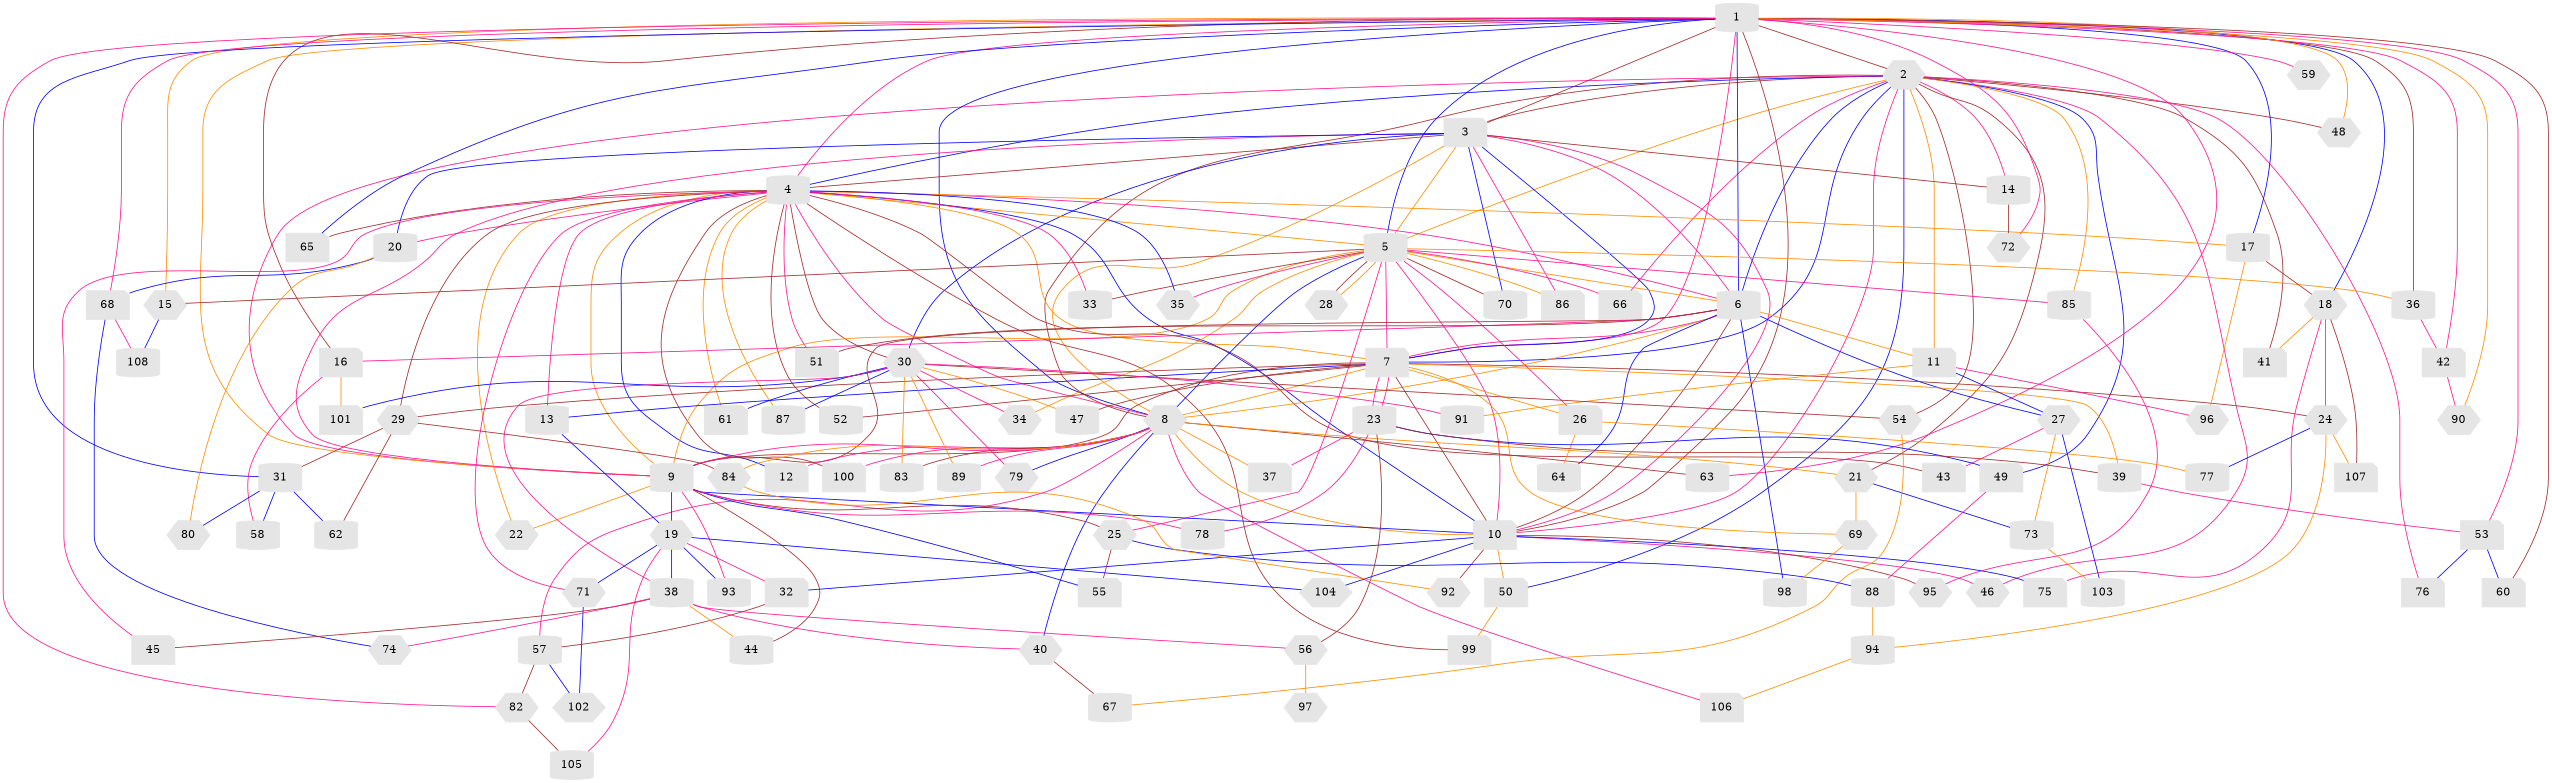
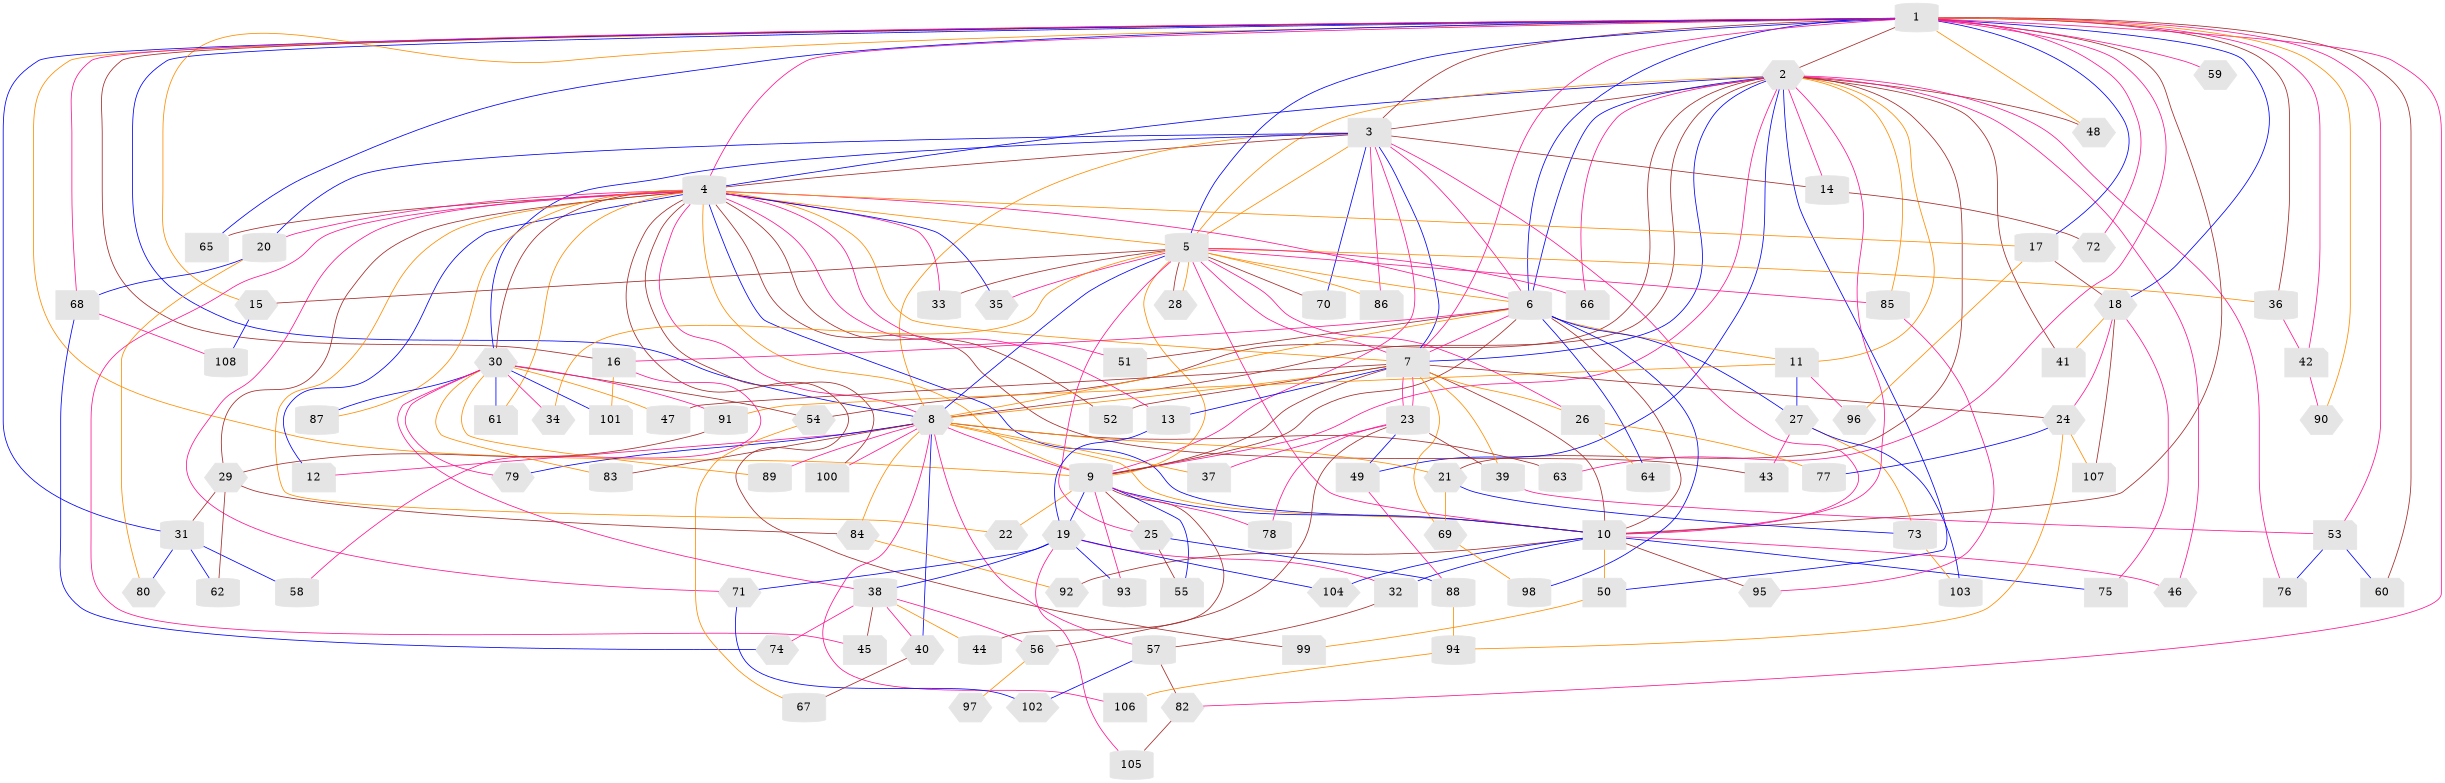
(891, 382) -> (393, 454)
